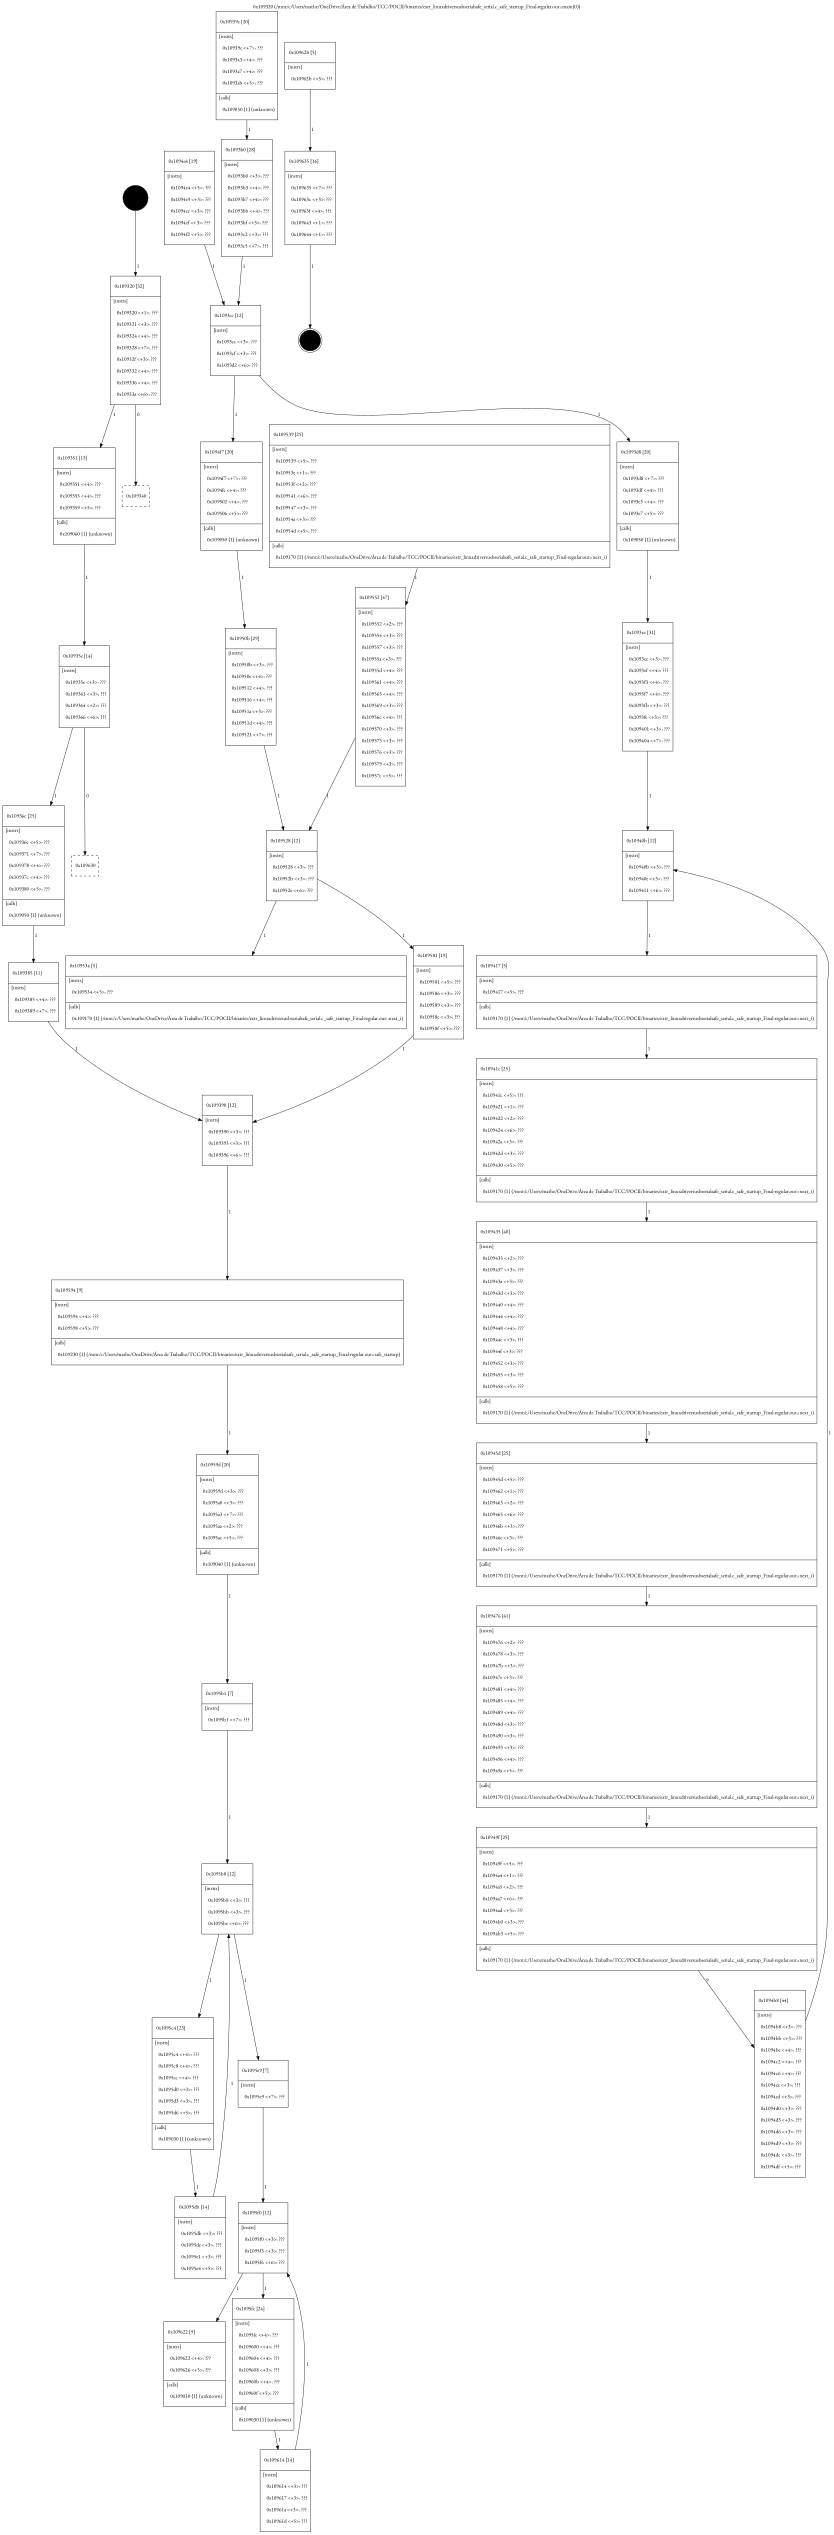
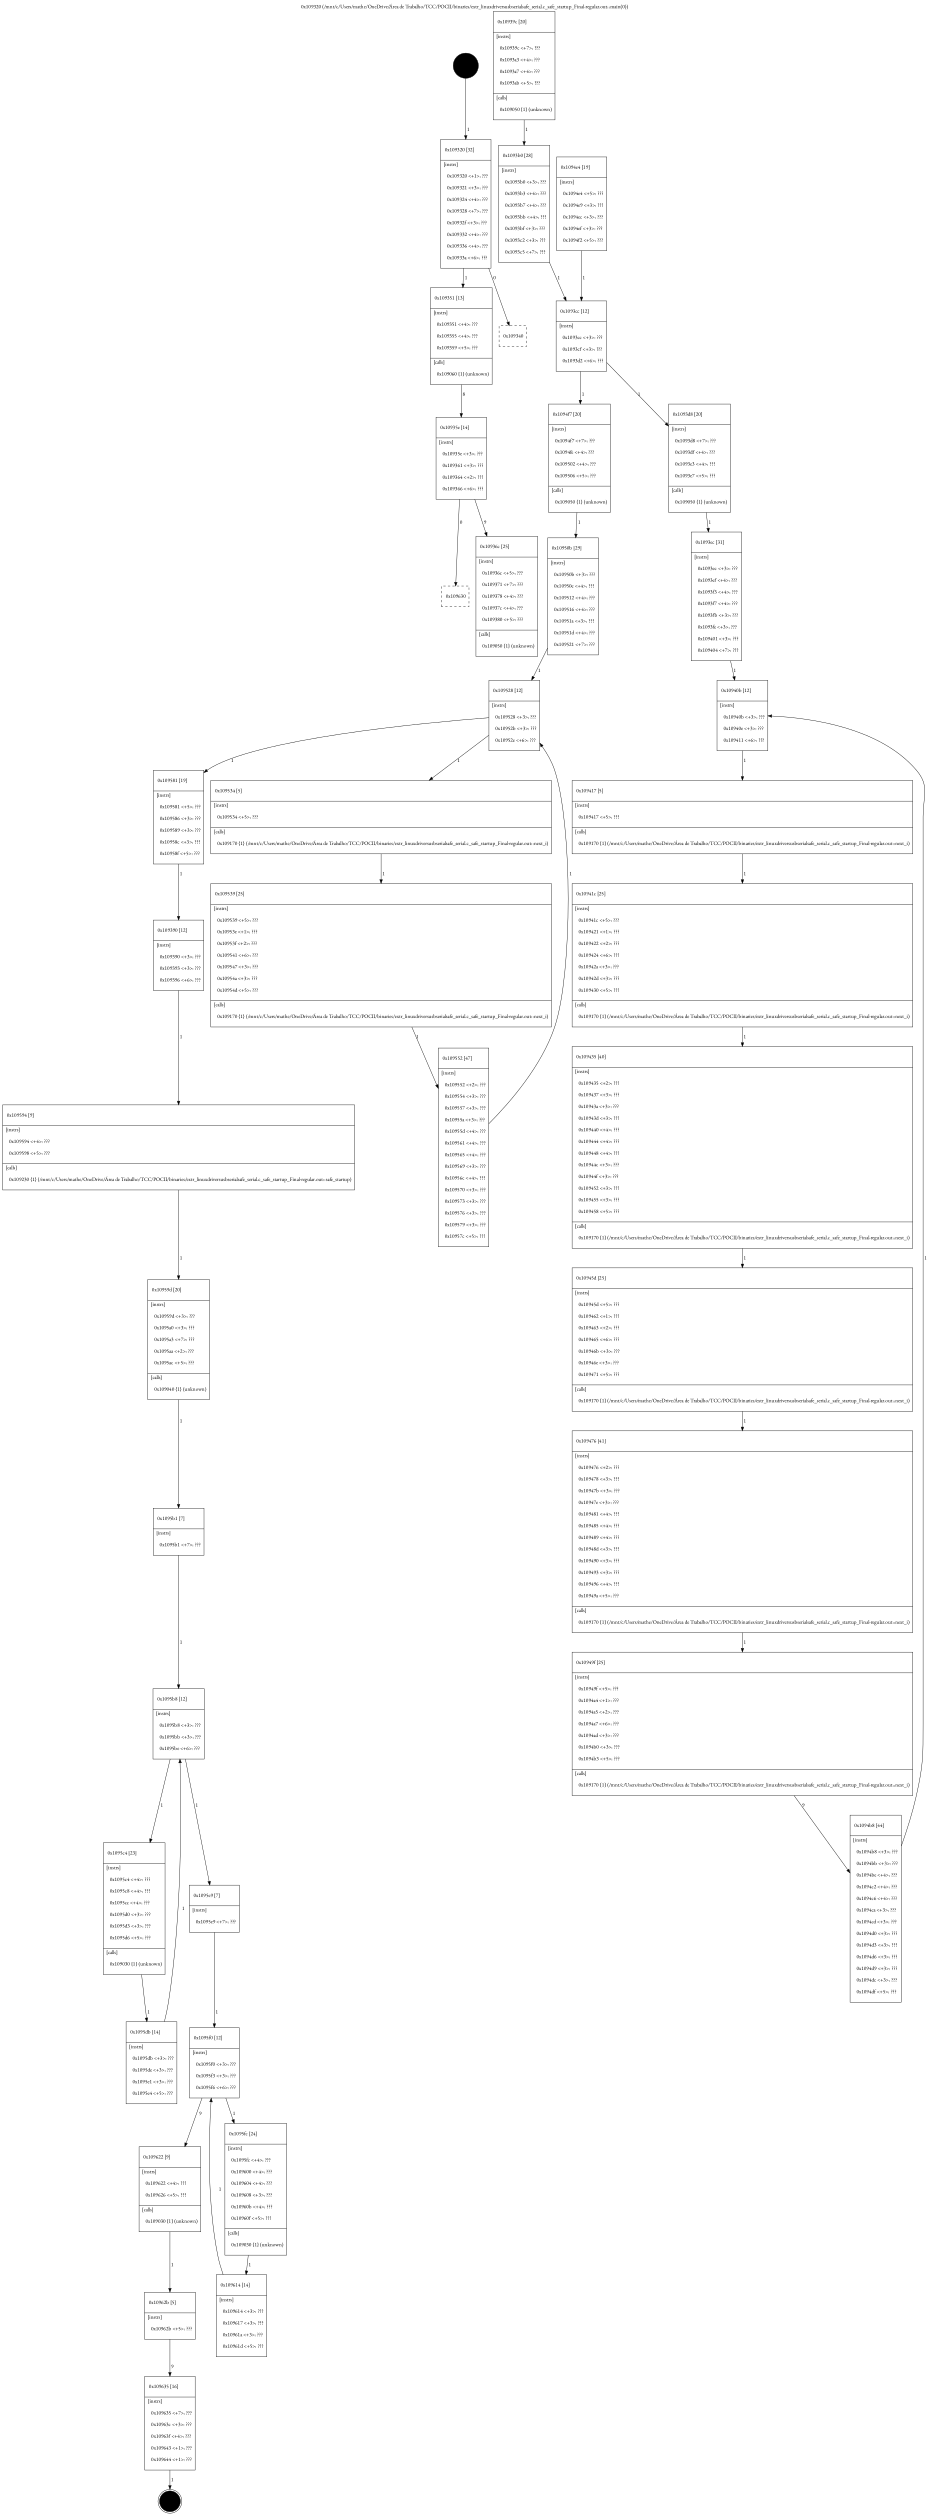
(312, 130) -> (172, 2367)
(86, 578) -> (463, 394)
(55, 796) -> (485, 522)
none -> (381, 867)
(33, 992) -> none
none -> (170, 2260)
(237, 2289) -> (200, 2114)
